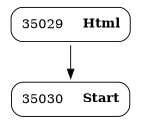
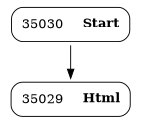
(71, 57) -> (71, 57)
